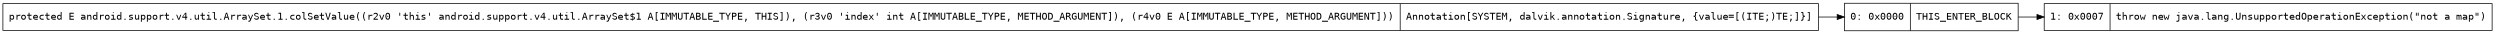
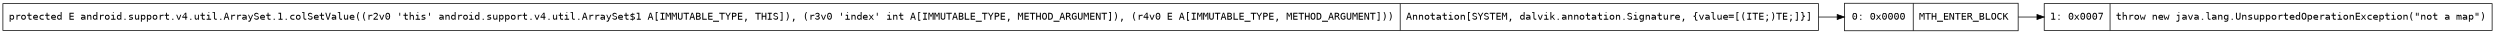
(1964, 17) -> (1964, 17)
